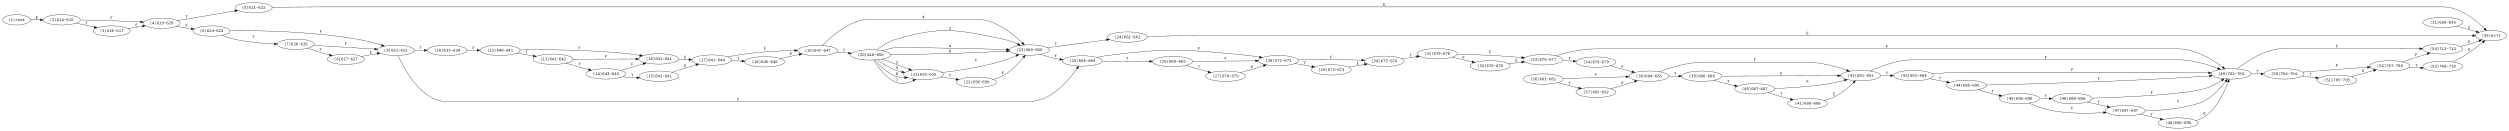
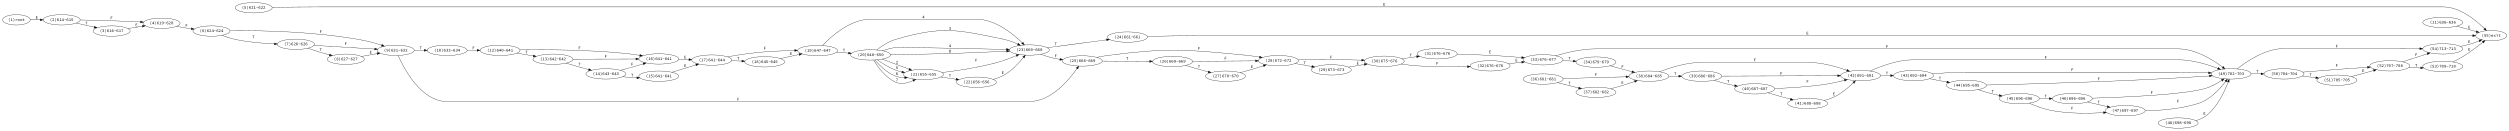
(206, 16) -> none
(1462, 59) -> (1434, 67)
(2150, 117) -> none
